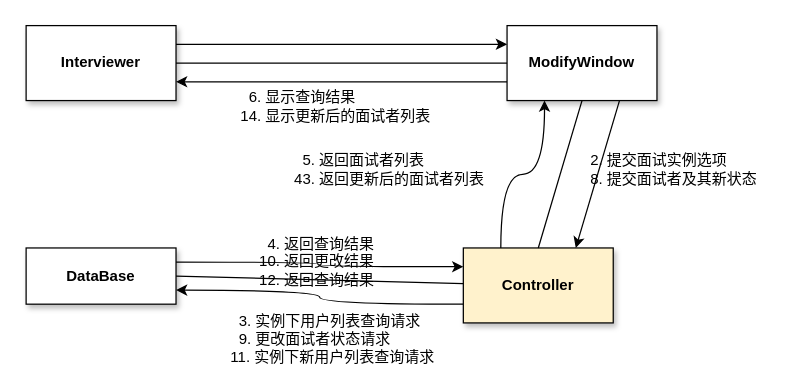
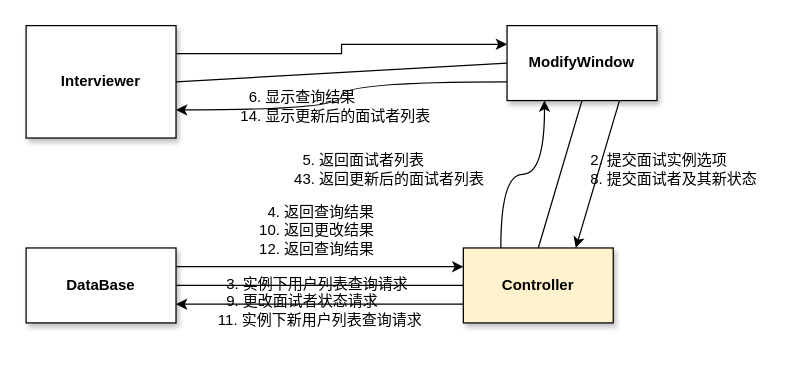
(101, 63) -> (101, 82)
(326, 261) -> (326, 230)
(101, 276) -> (101, 286)
(339, 339) -> (327, 302)
